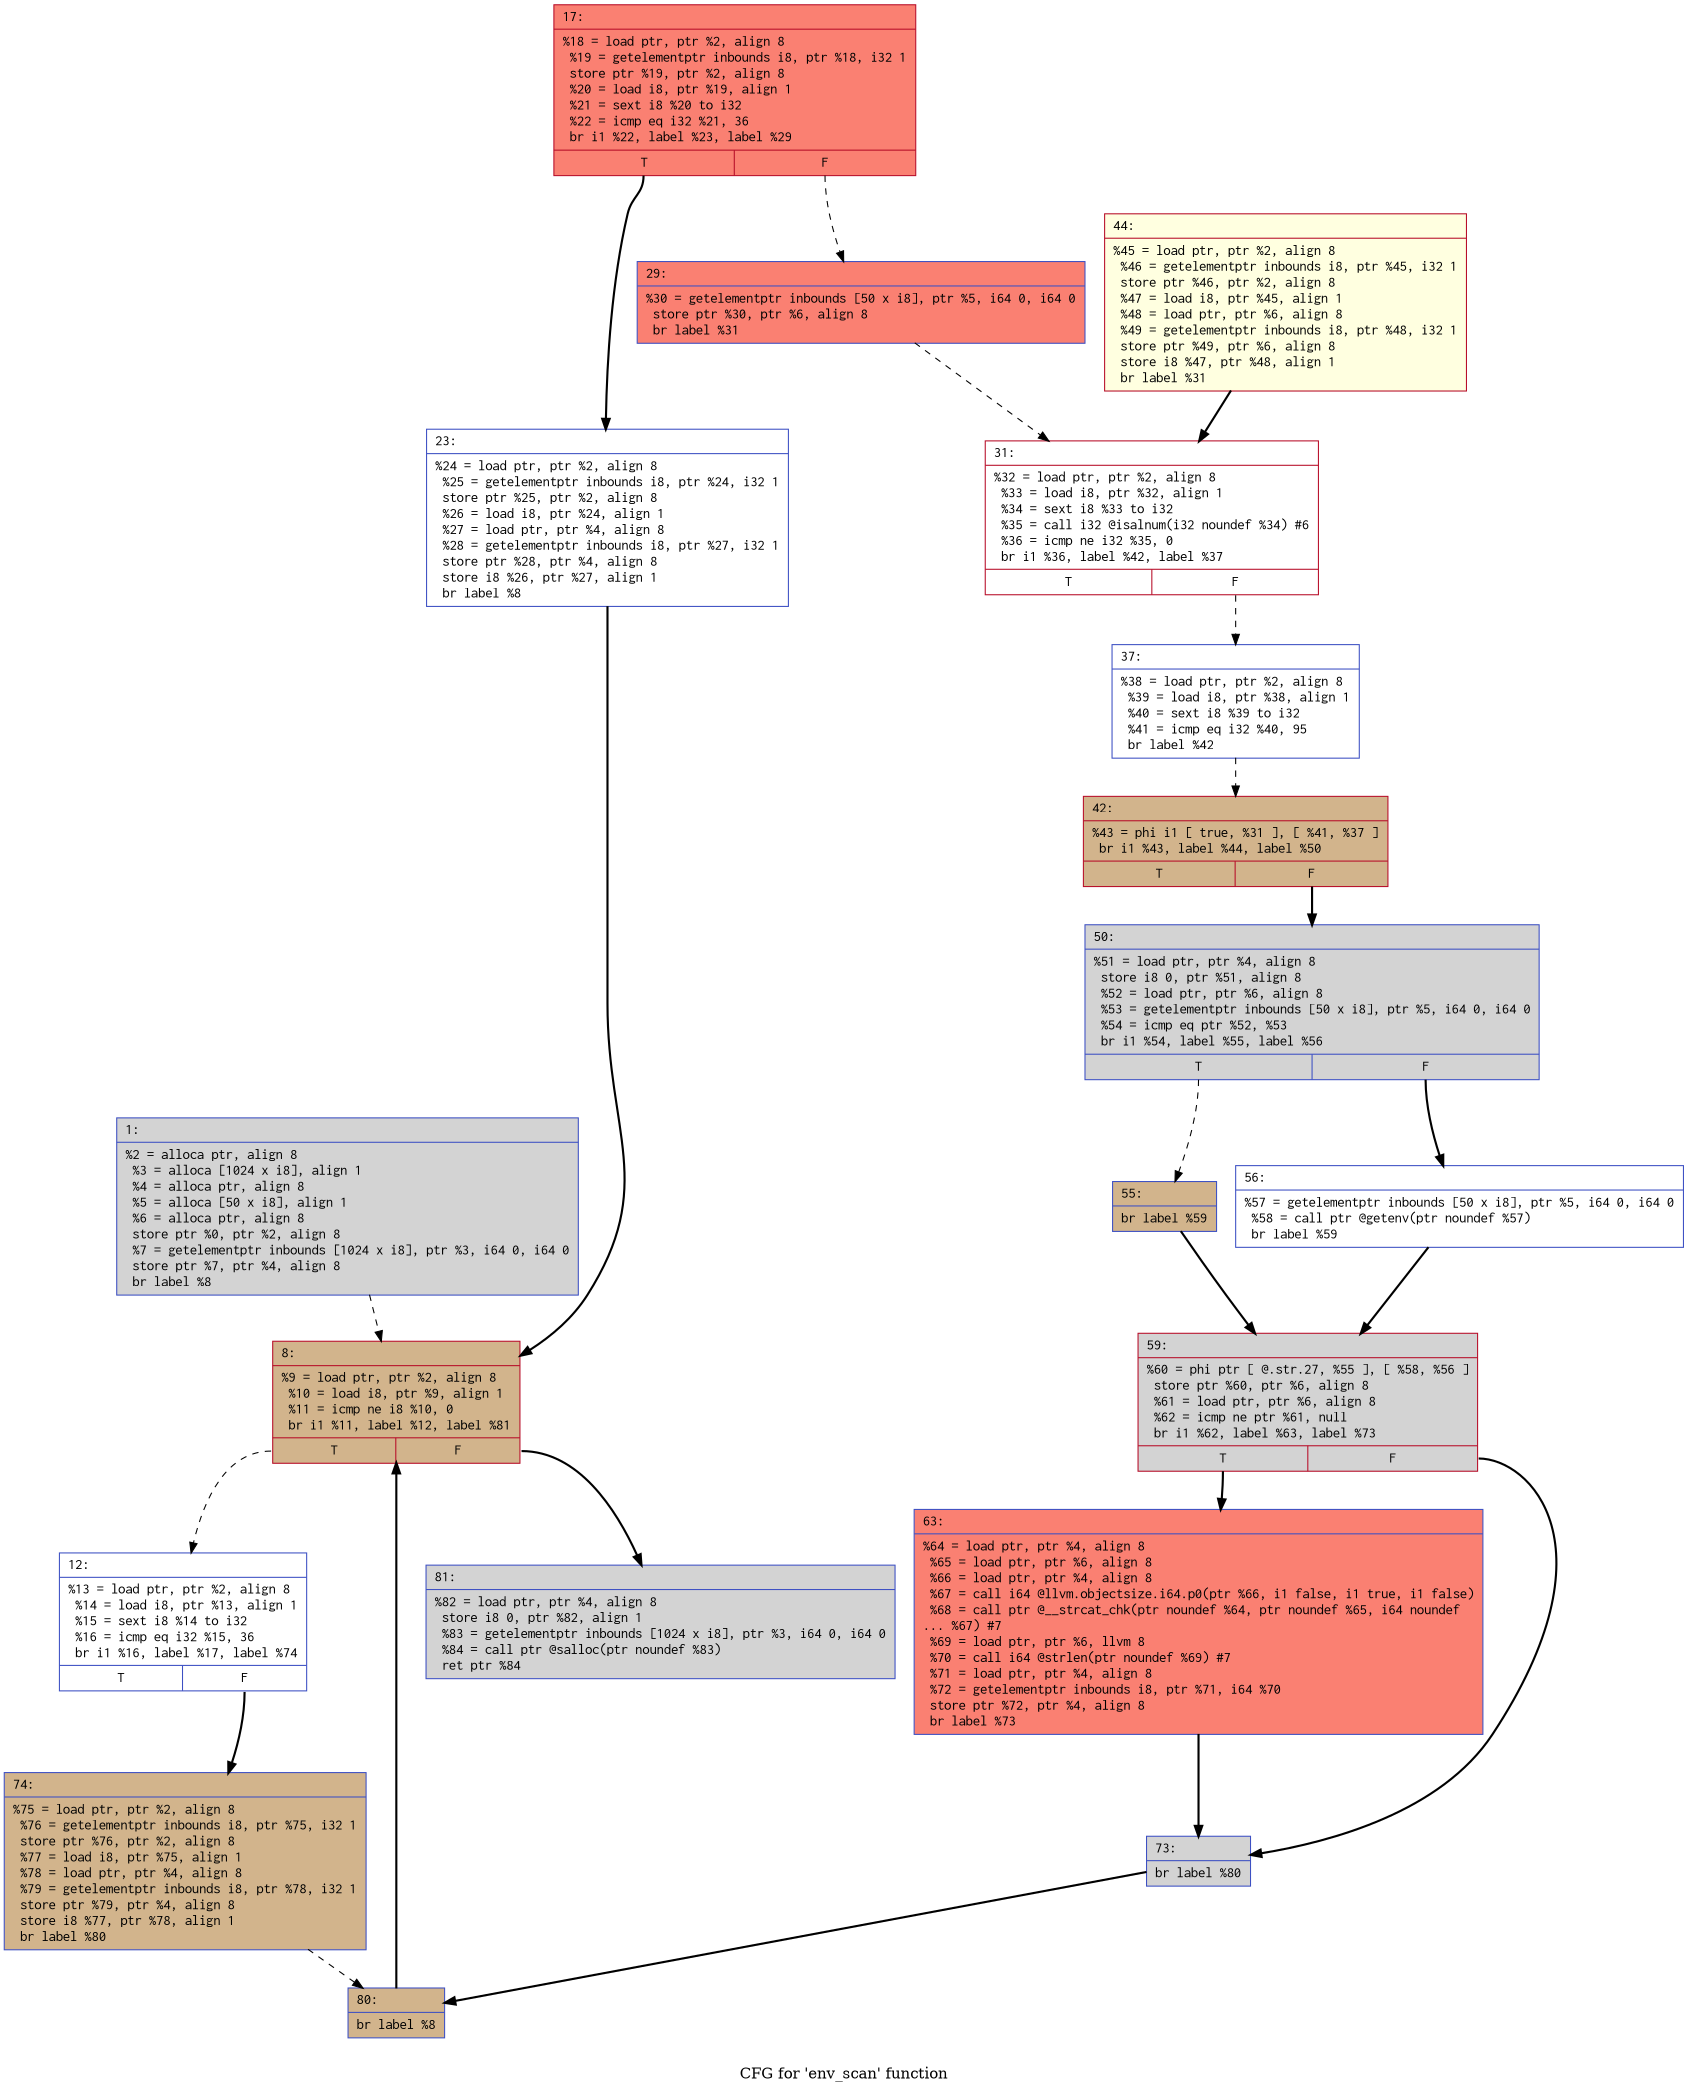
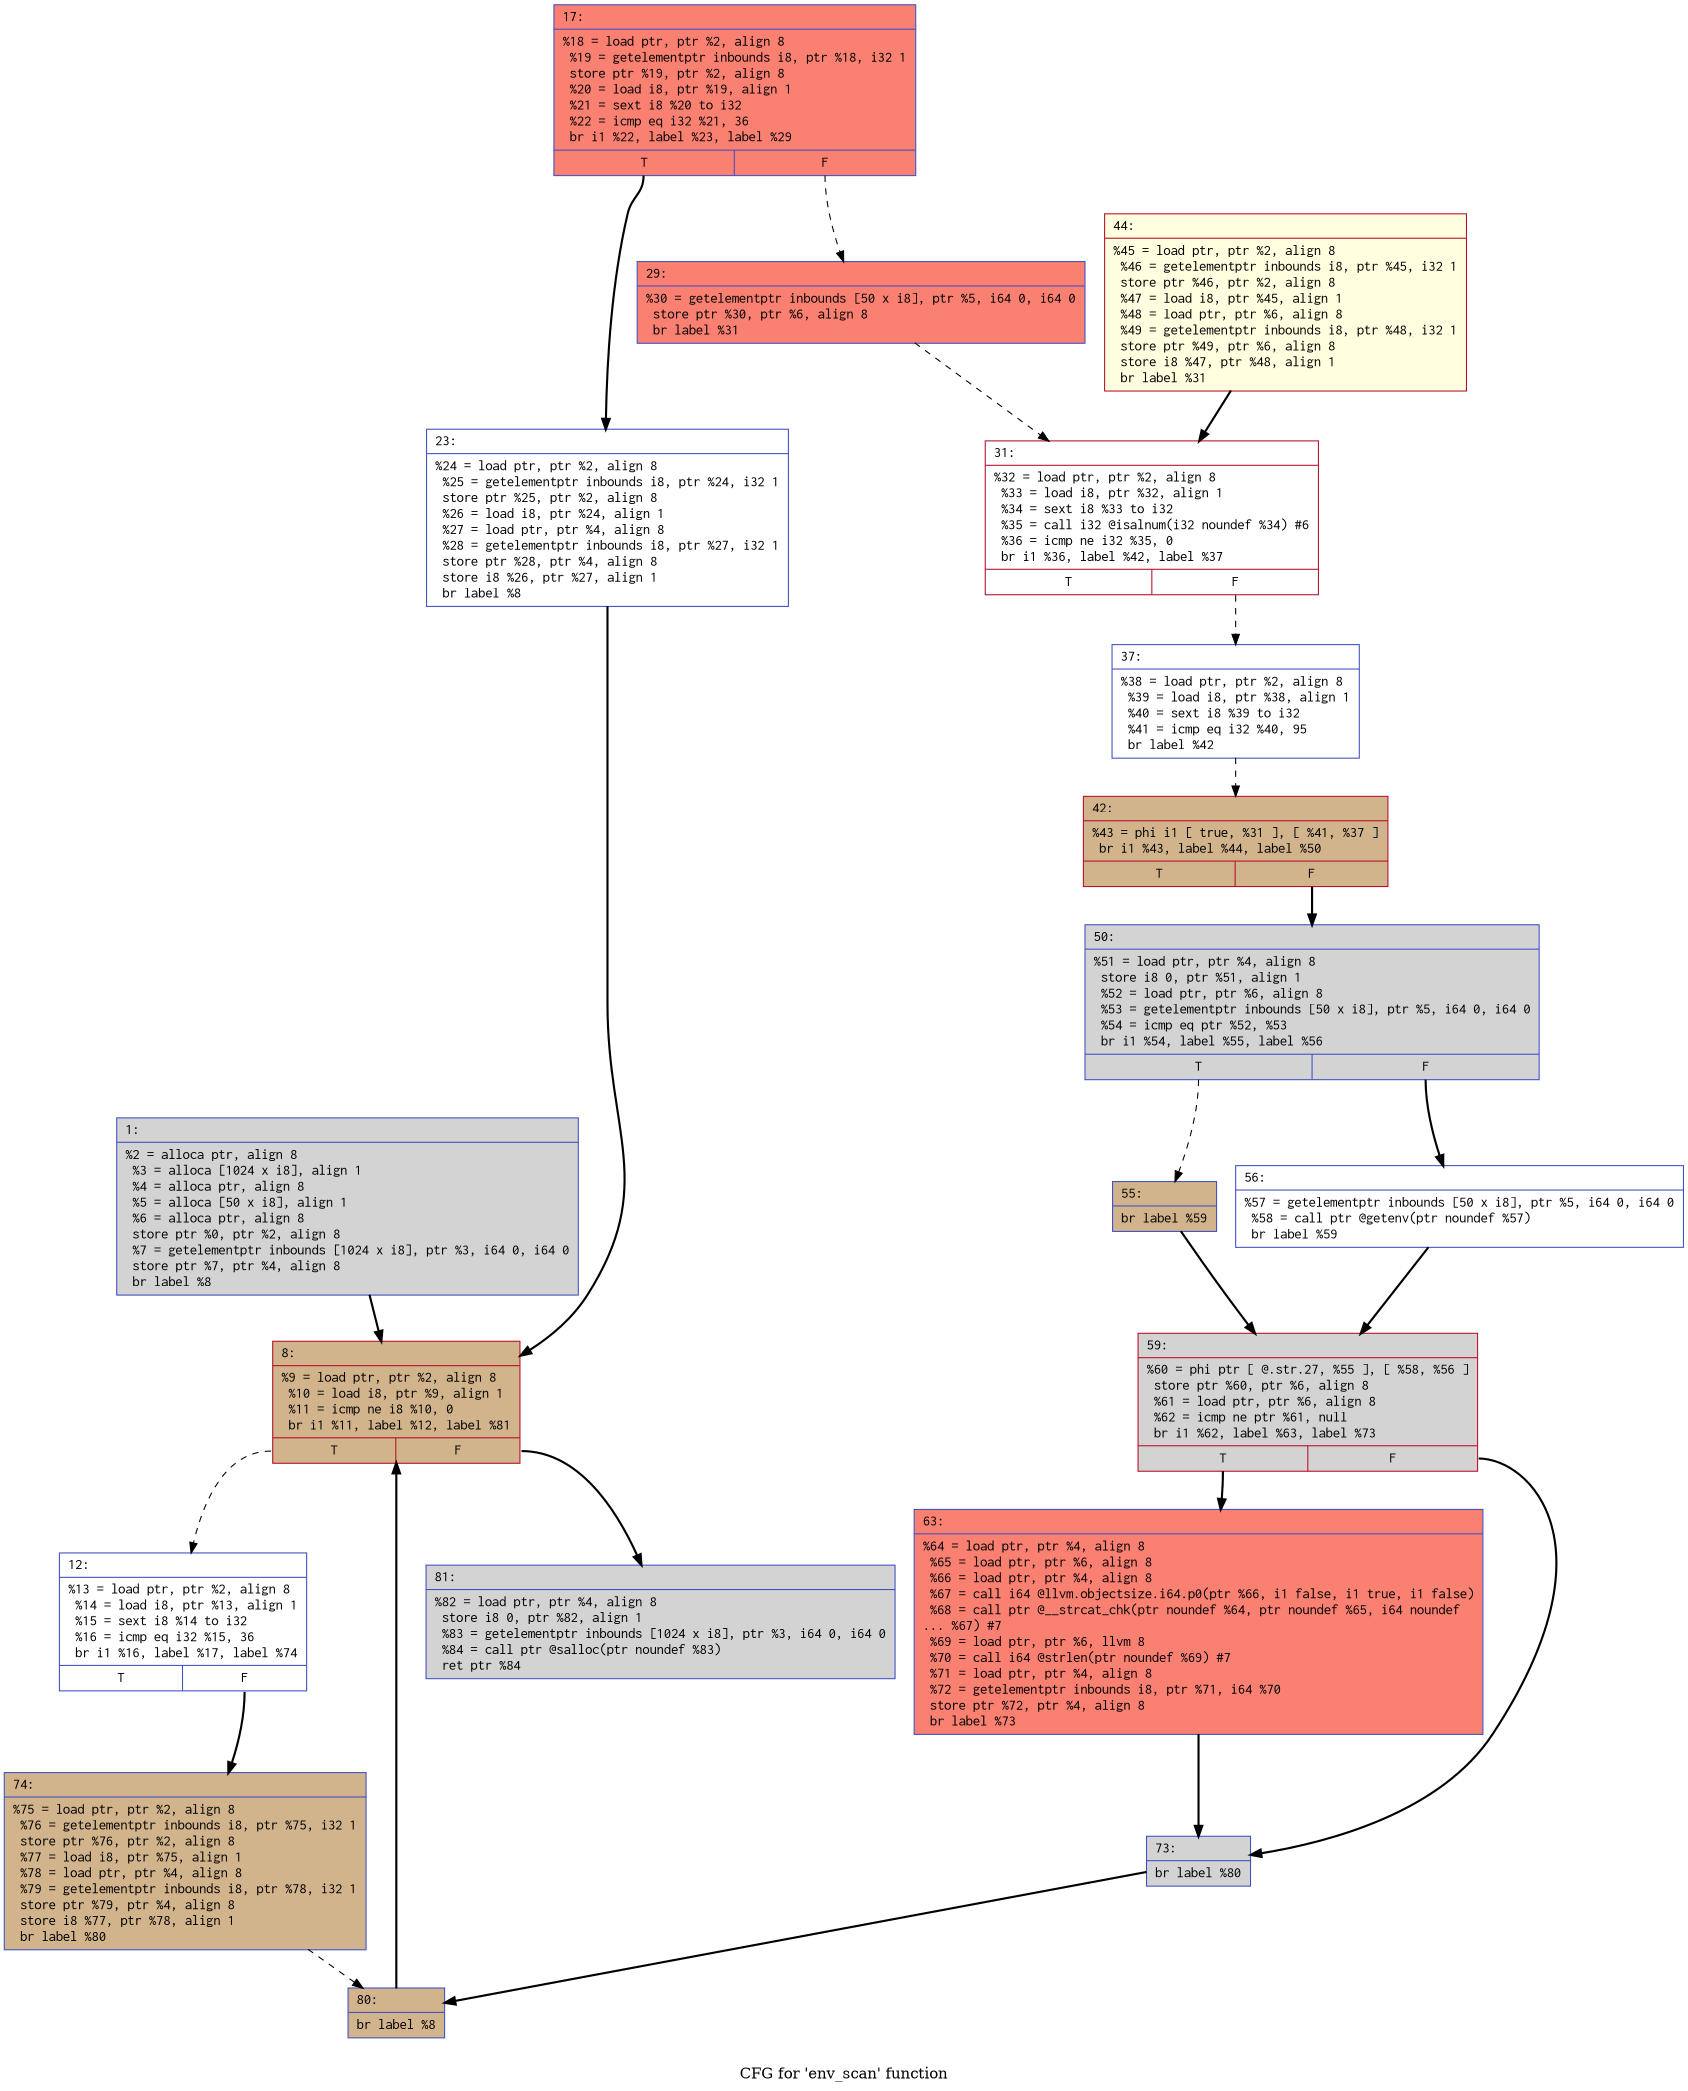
(735, 90) -> (735, 90)
(1197, 977) -> (1197, 977)
(374, 1313) -> (374, 1313)
